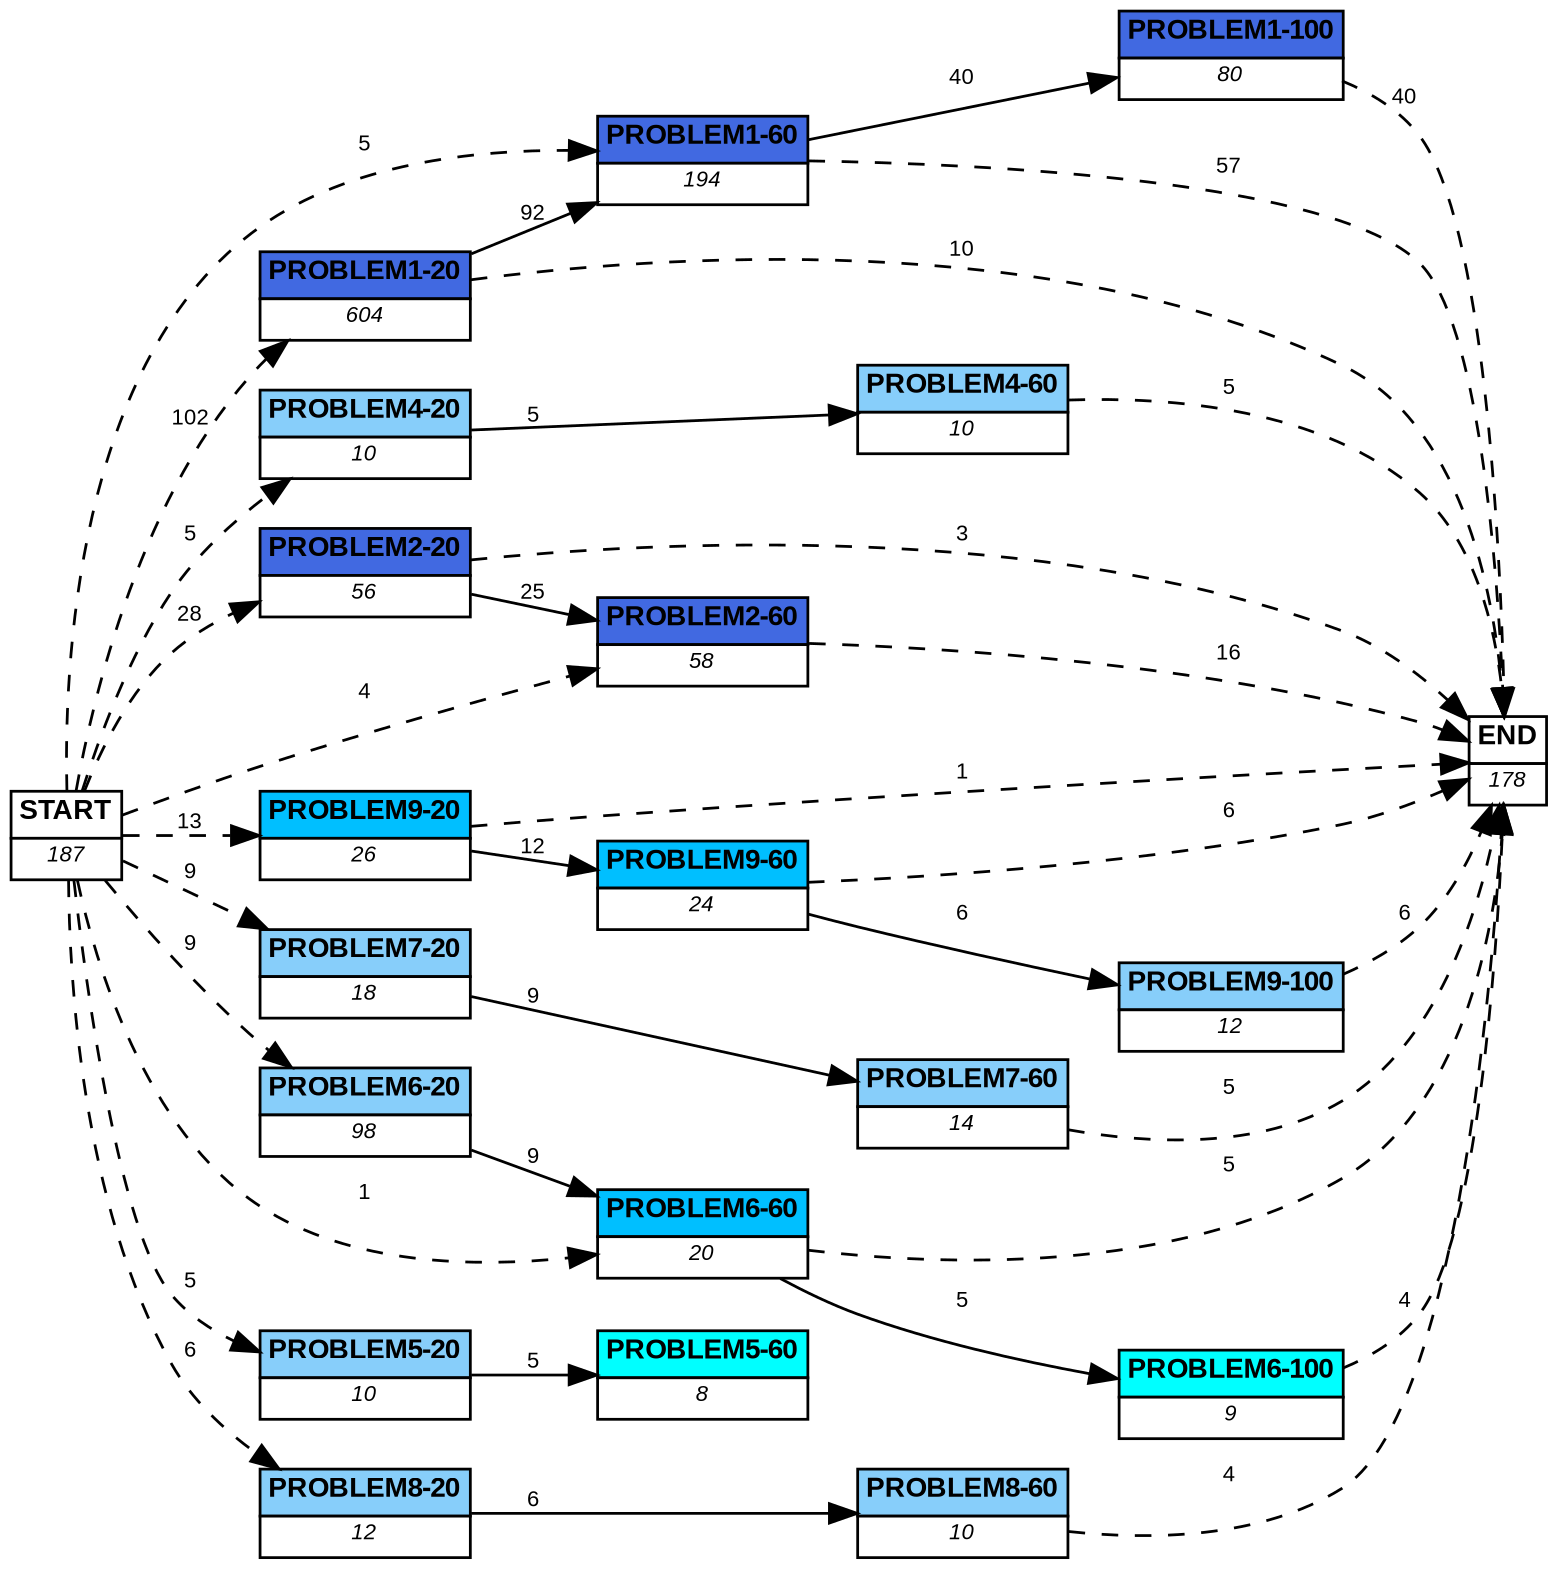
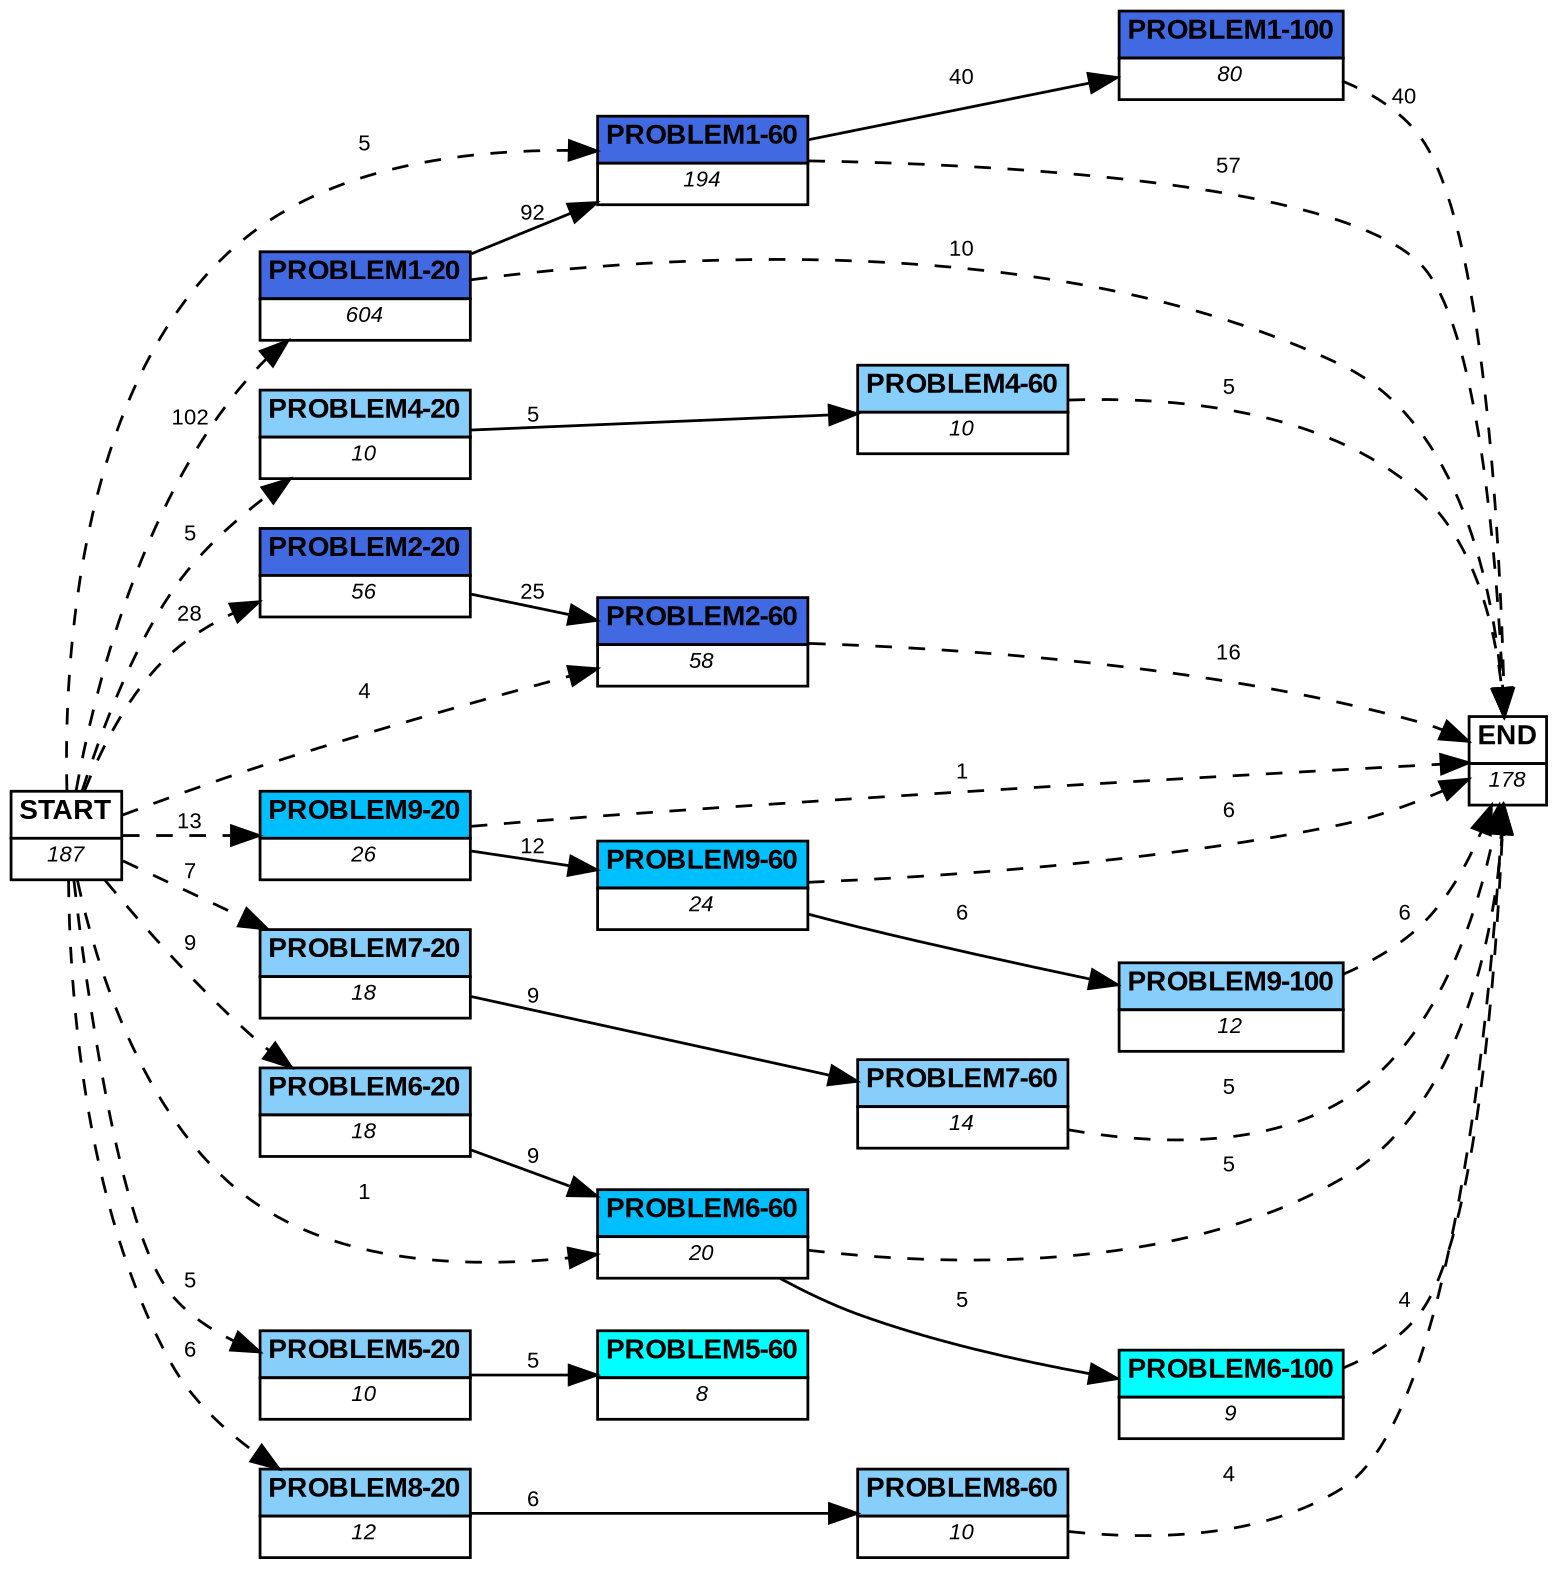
(974, 554) -> none
(191, 873) -> (191, 873)
(365, 1132) -> (365, 1132)
